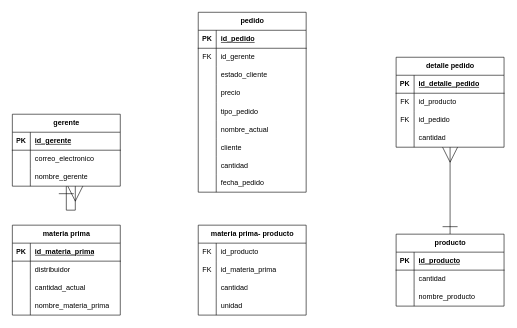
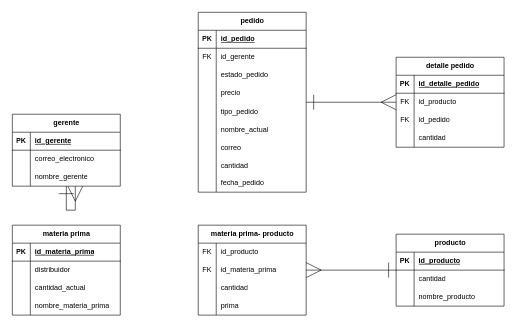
(247, 75) -> (246, 75)
none -> (351, 102)
(233, 148) -> (233, 148)
(450, 160) -> none
none -> (319, 270)
(232, 306) -> (230, 306)
